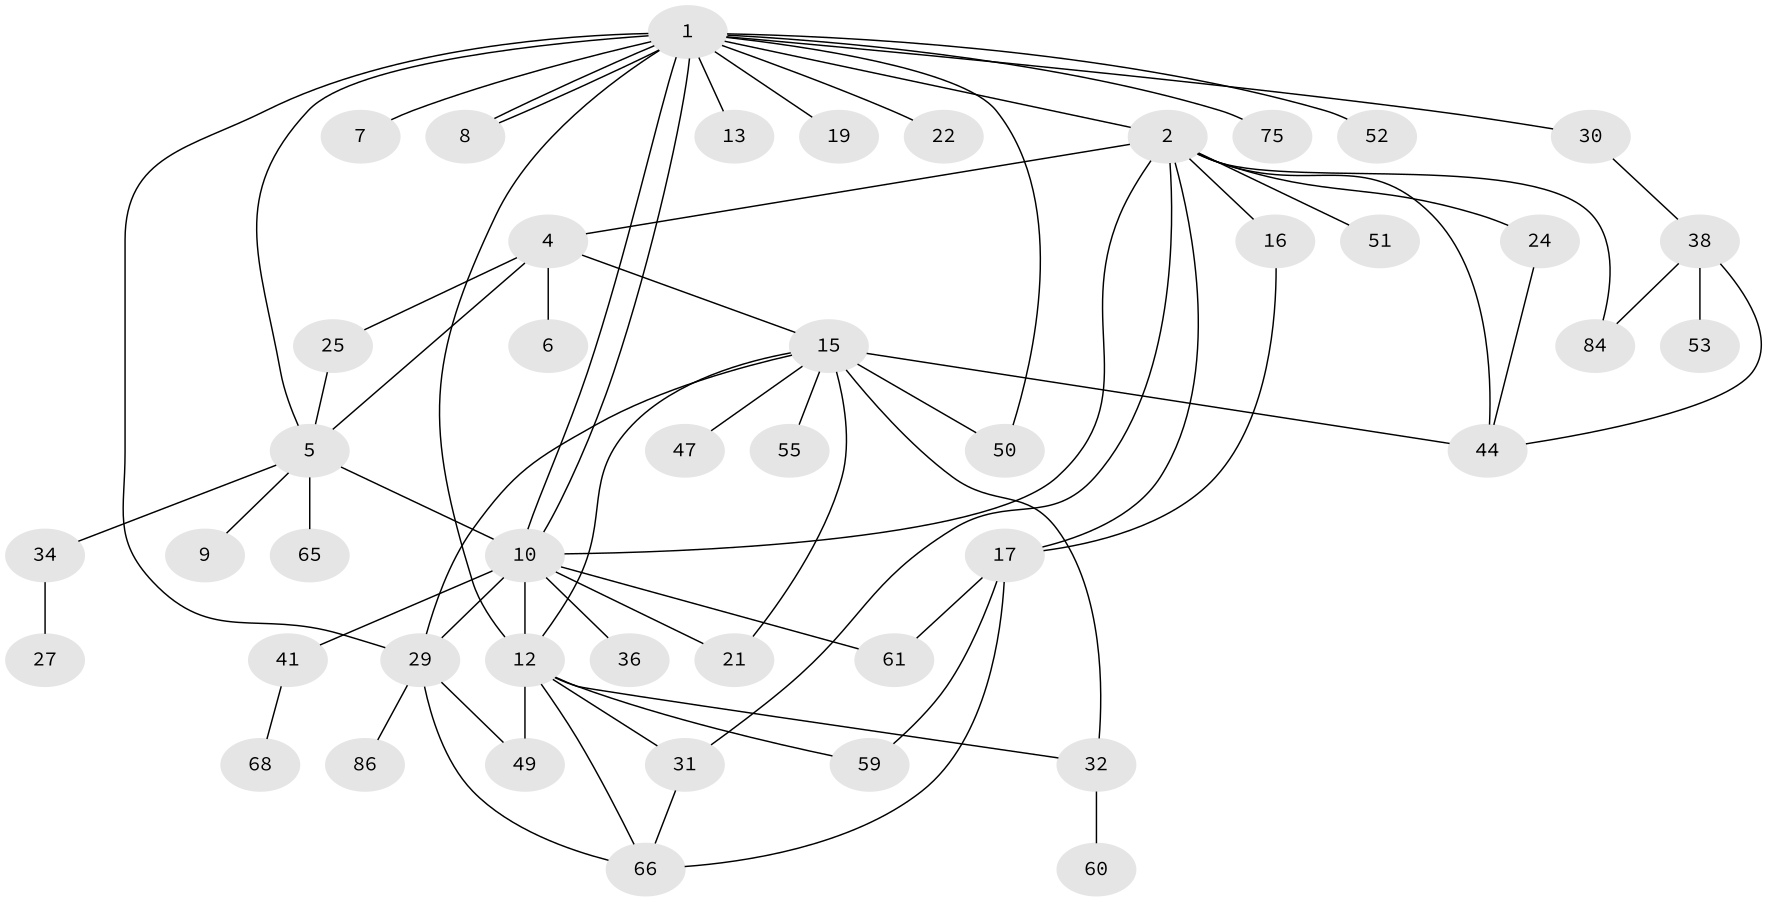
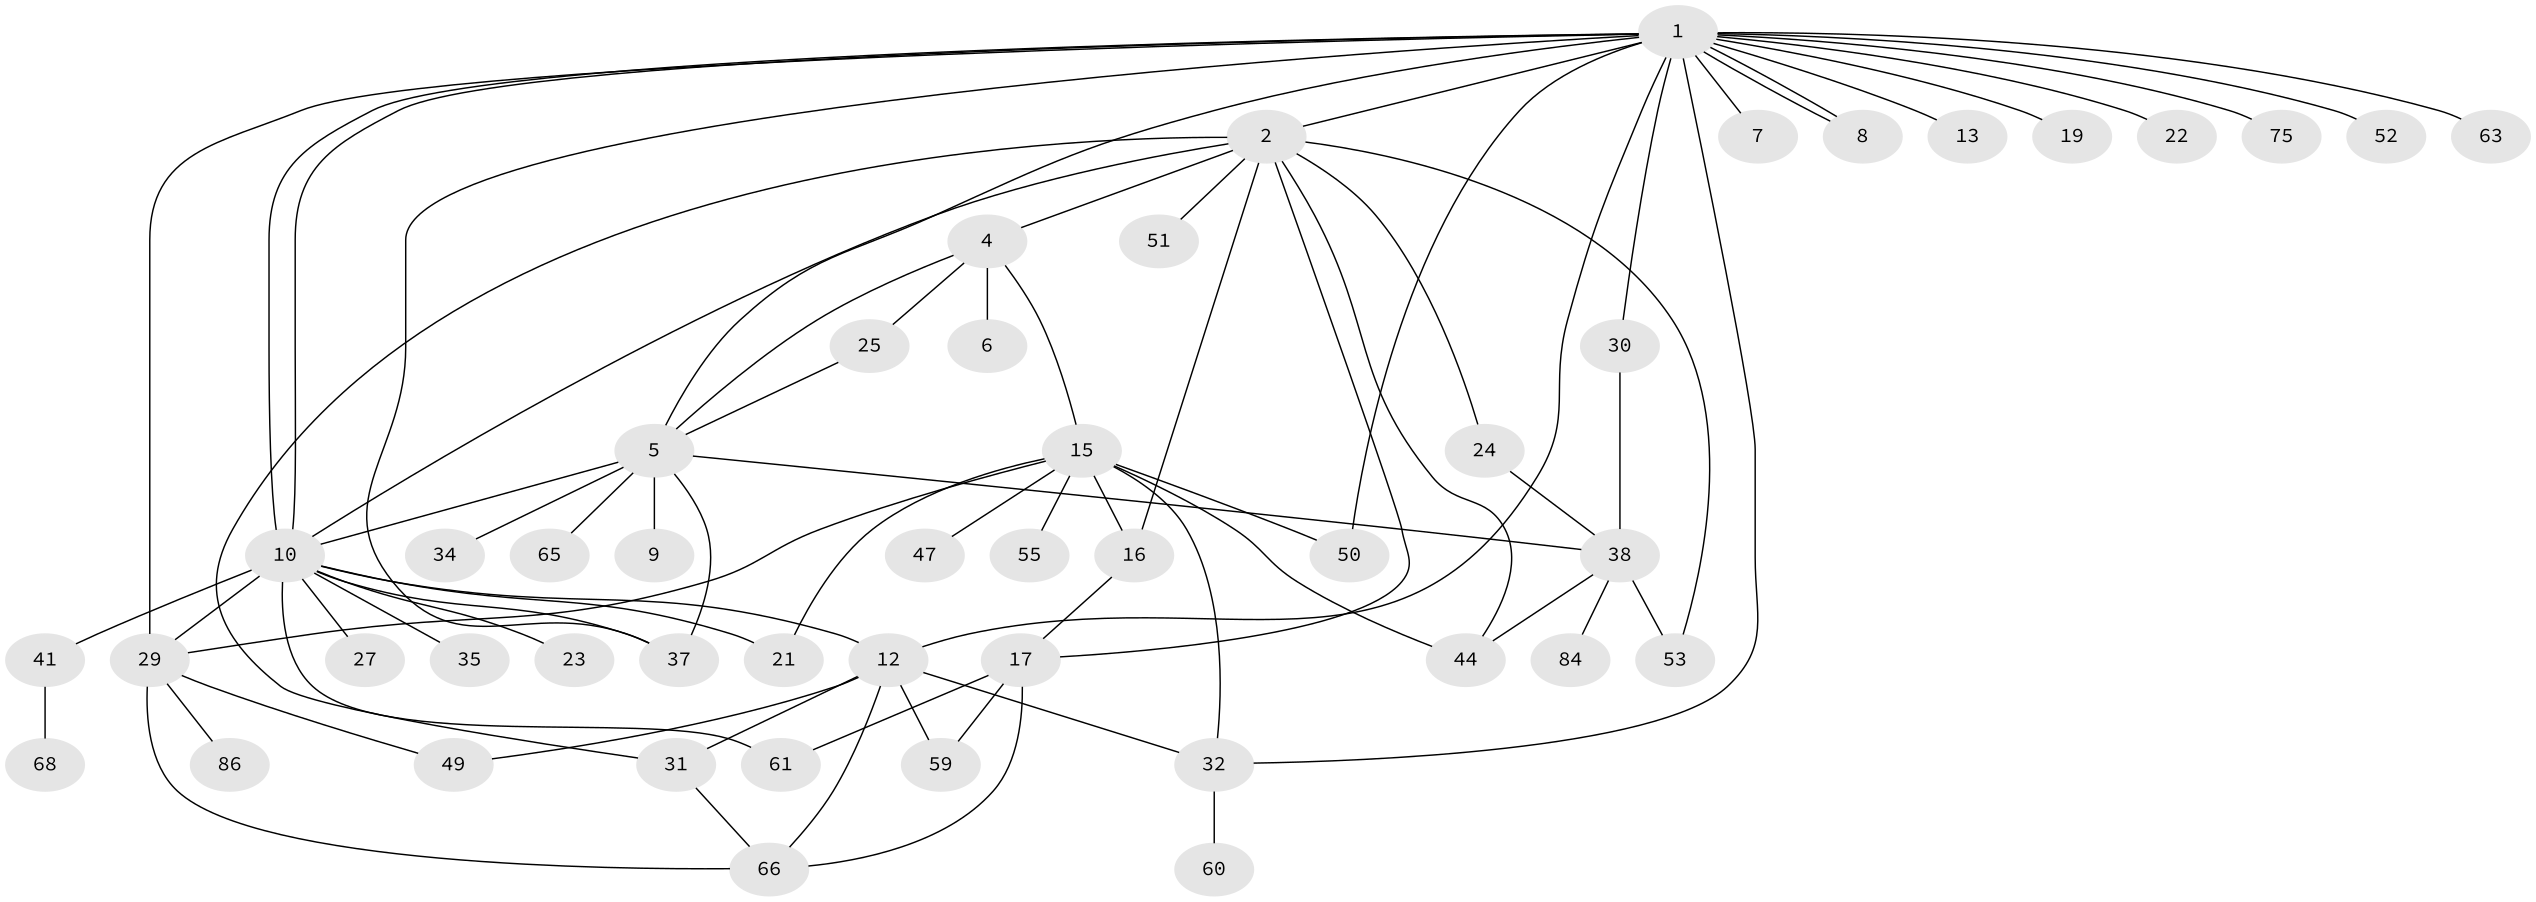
none -> (2491, 137)
(1453, 177) -> (1642, 283)
(1514, 346) -> (1552, 503)
(615, 447) -> (1110, 507)
none -> (1137, 501)
(45, 608) -> (325, 608)
none -> (1758, 616)
none -> (574, 660)
(630, 660) -> (470, 660)
none -> (679, 660)
